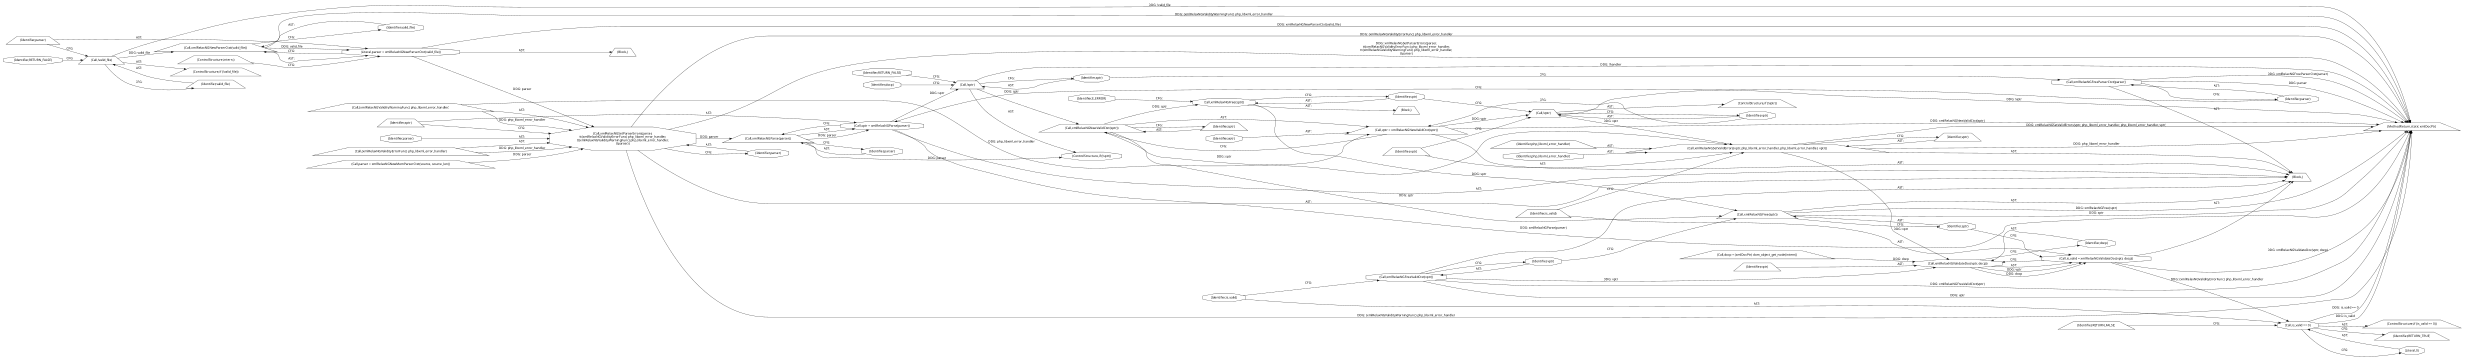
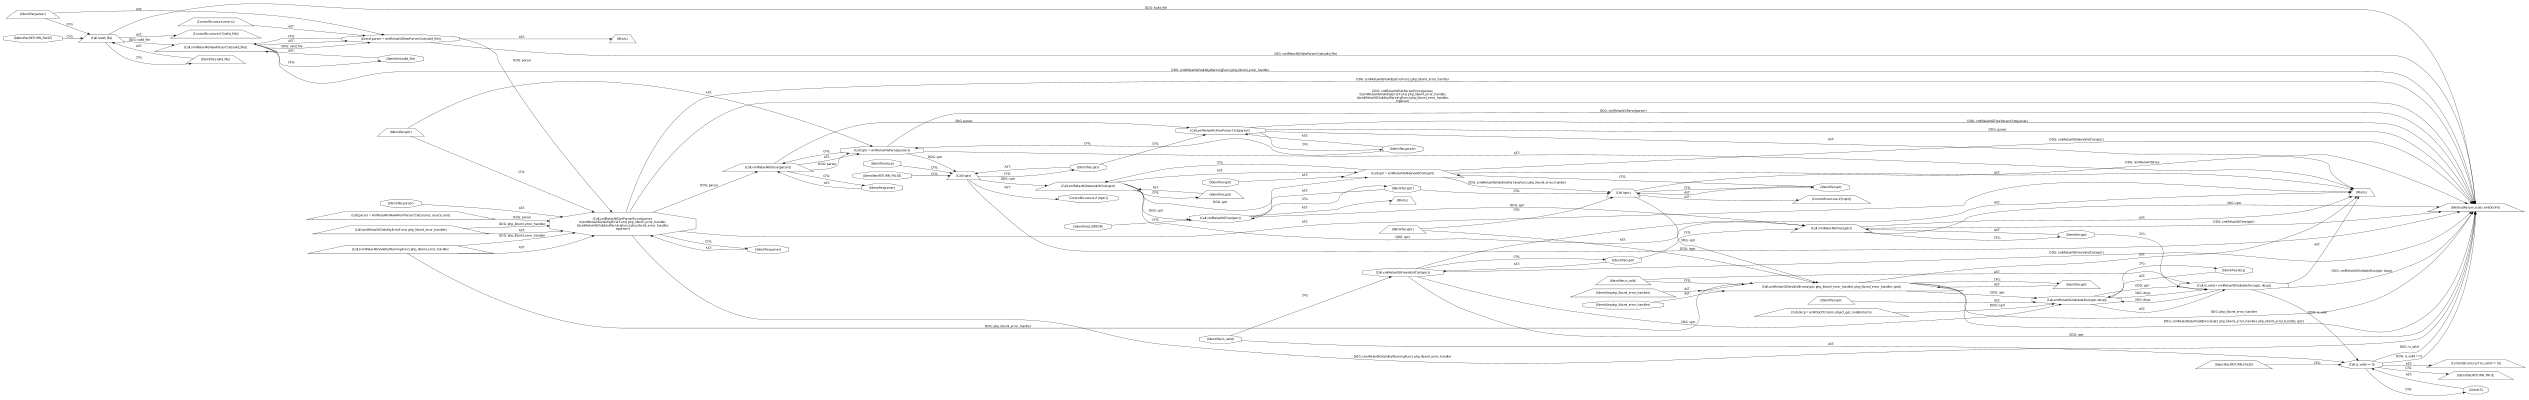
(292, 65) -> (292, 27)
(1611, 65) -> (1688, 249)
(2014, 99) -> (2143, 162)
(1479, 119) -> (1517, 183)
(929, 160) -> (976, 123)
(1901, 259) -> (1998, 305)
(2014, 260) -> (2143, 300)
(2217, 279) -> (2318, 312)
